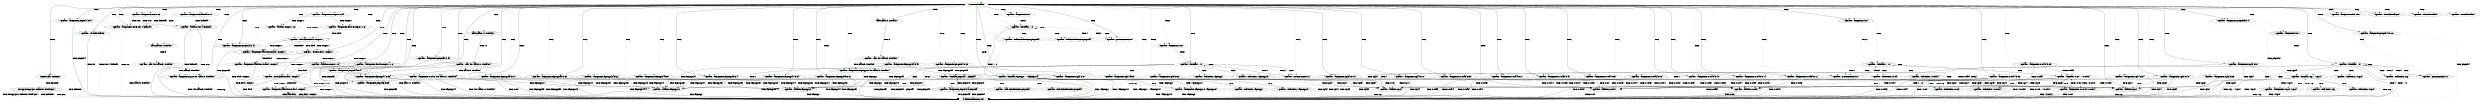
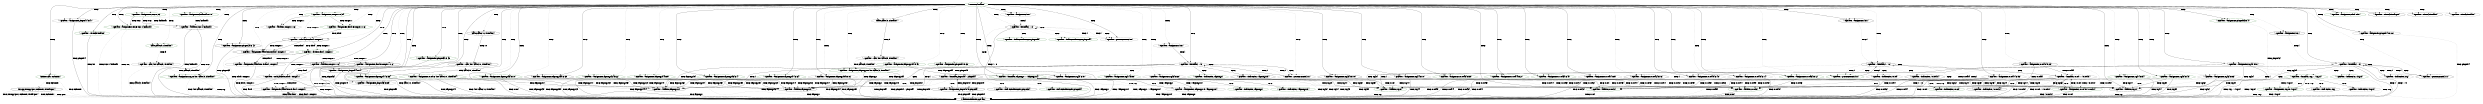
(973, 99) -> (973, 99)
